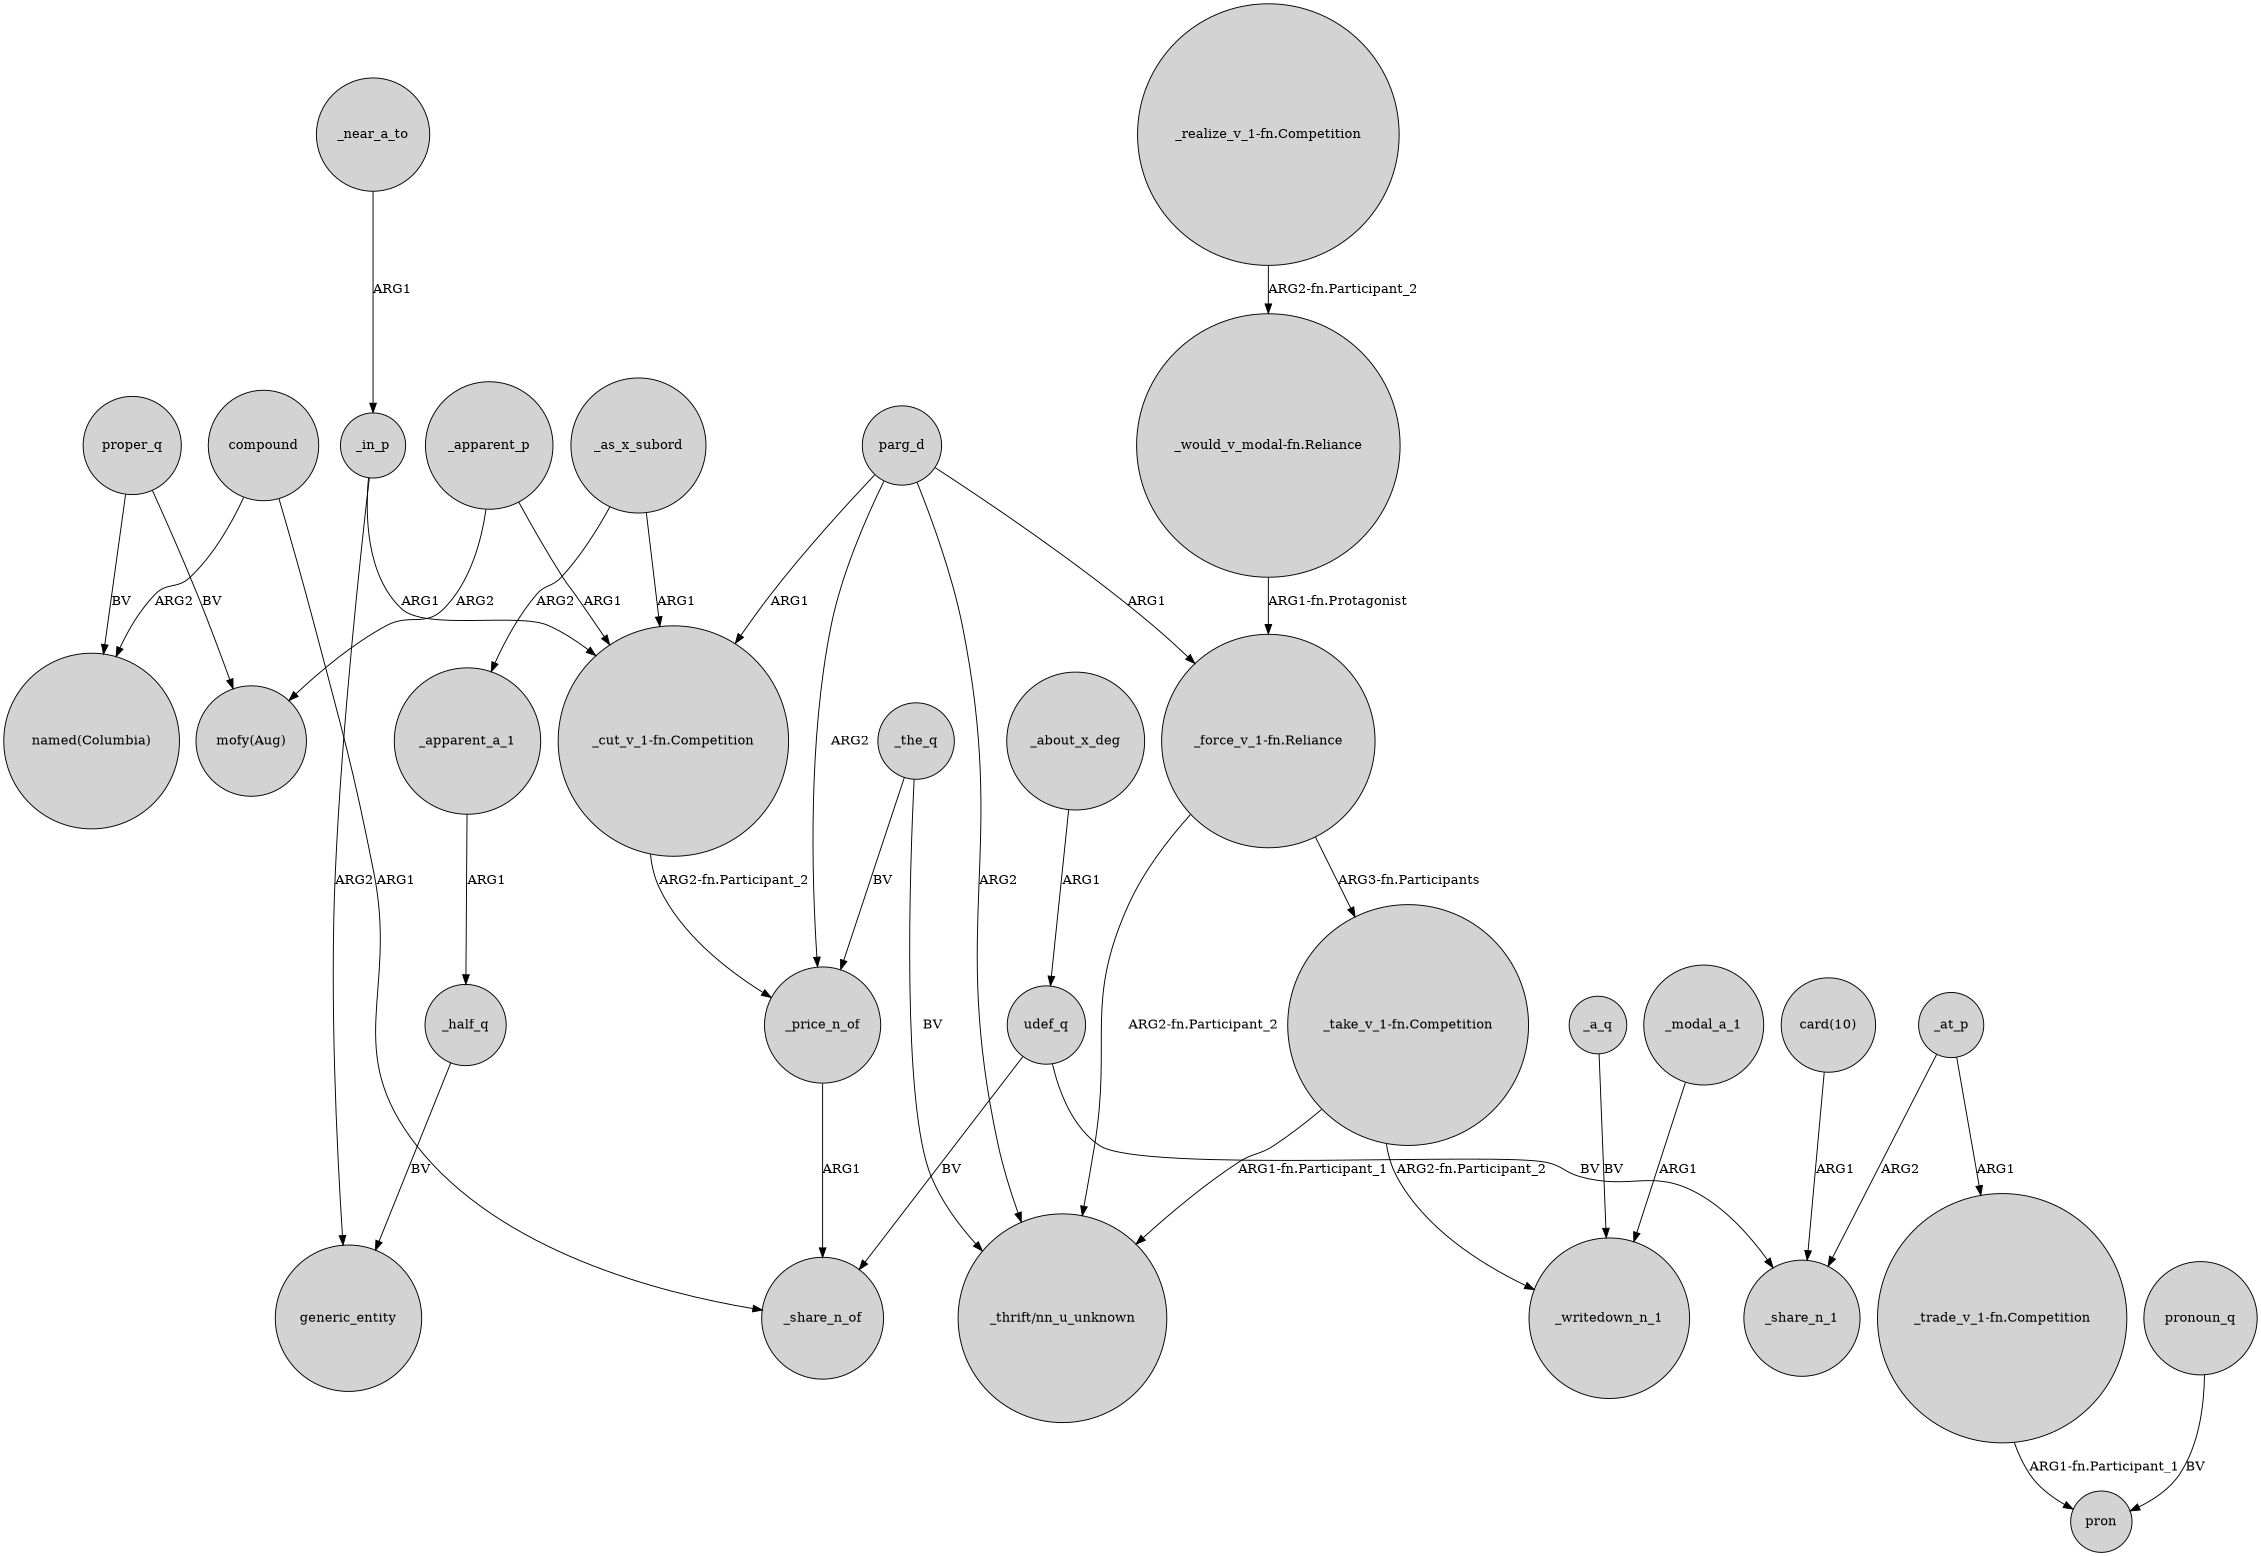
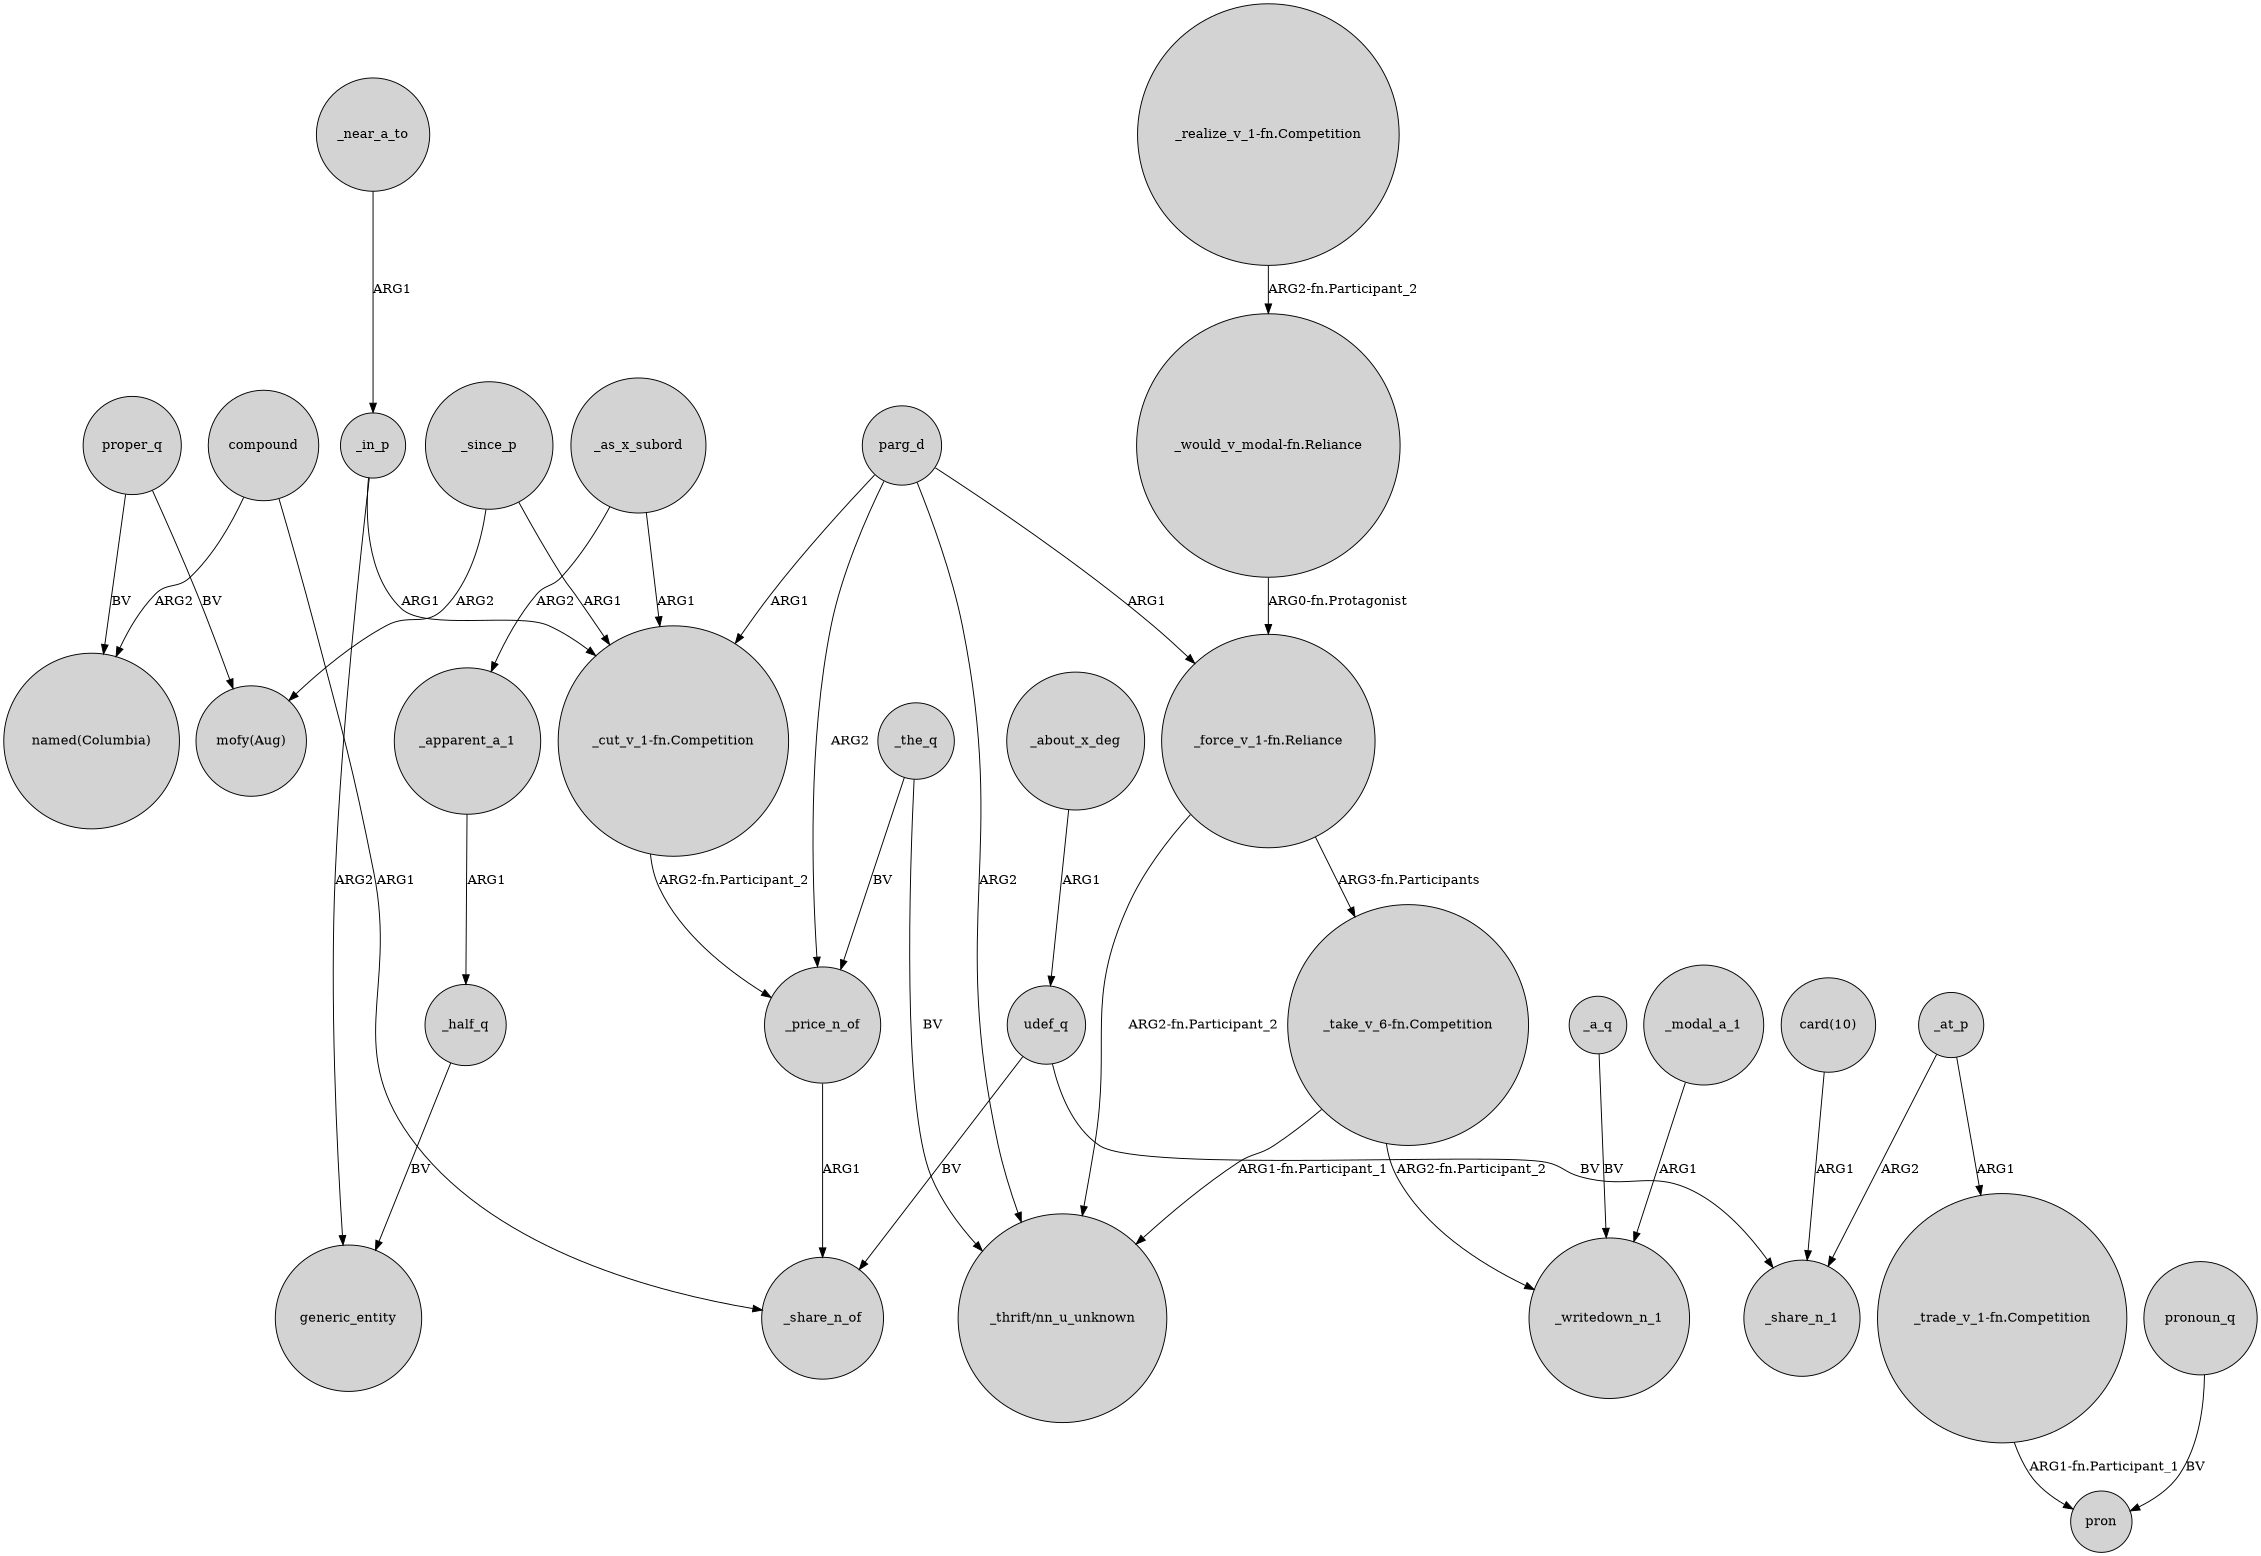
(489, 445) -> (489, 445)
(1338, 602) -> (1338, 602)
(1408, 1025) -> (1408, 1025)
